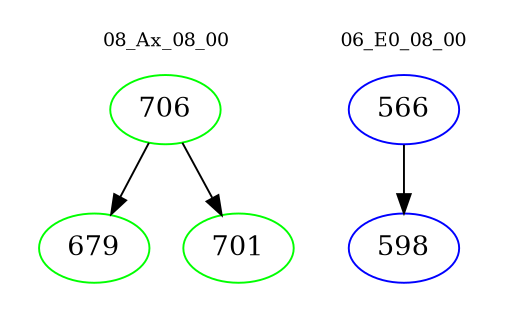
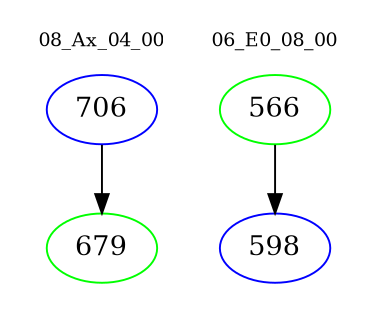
(166, 41) -> (102, 41)
(165, 110) -> (102, 110)
(404, 110) -> (275, 110)
(239, 248) -> none
